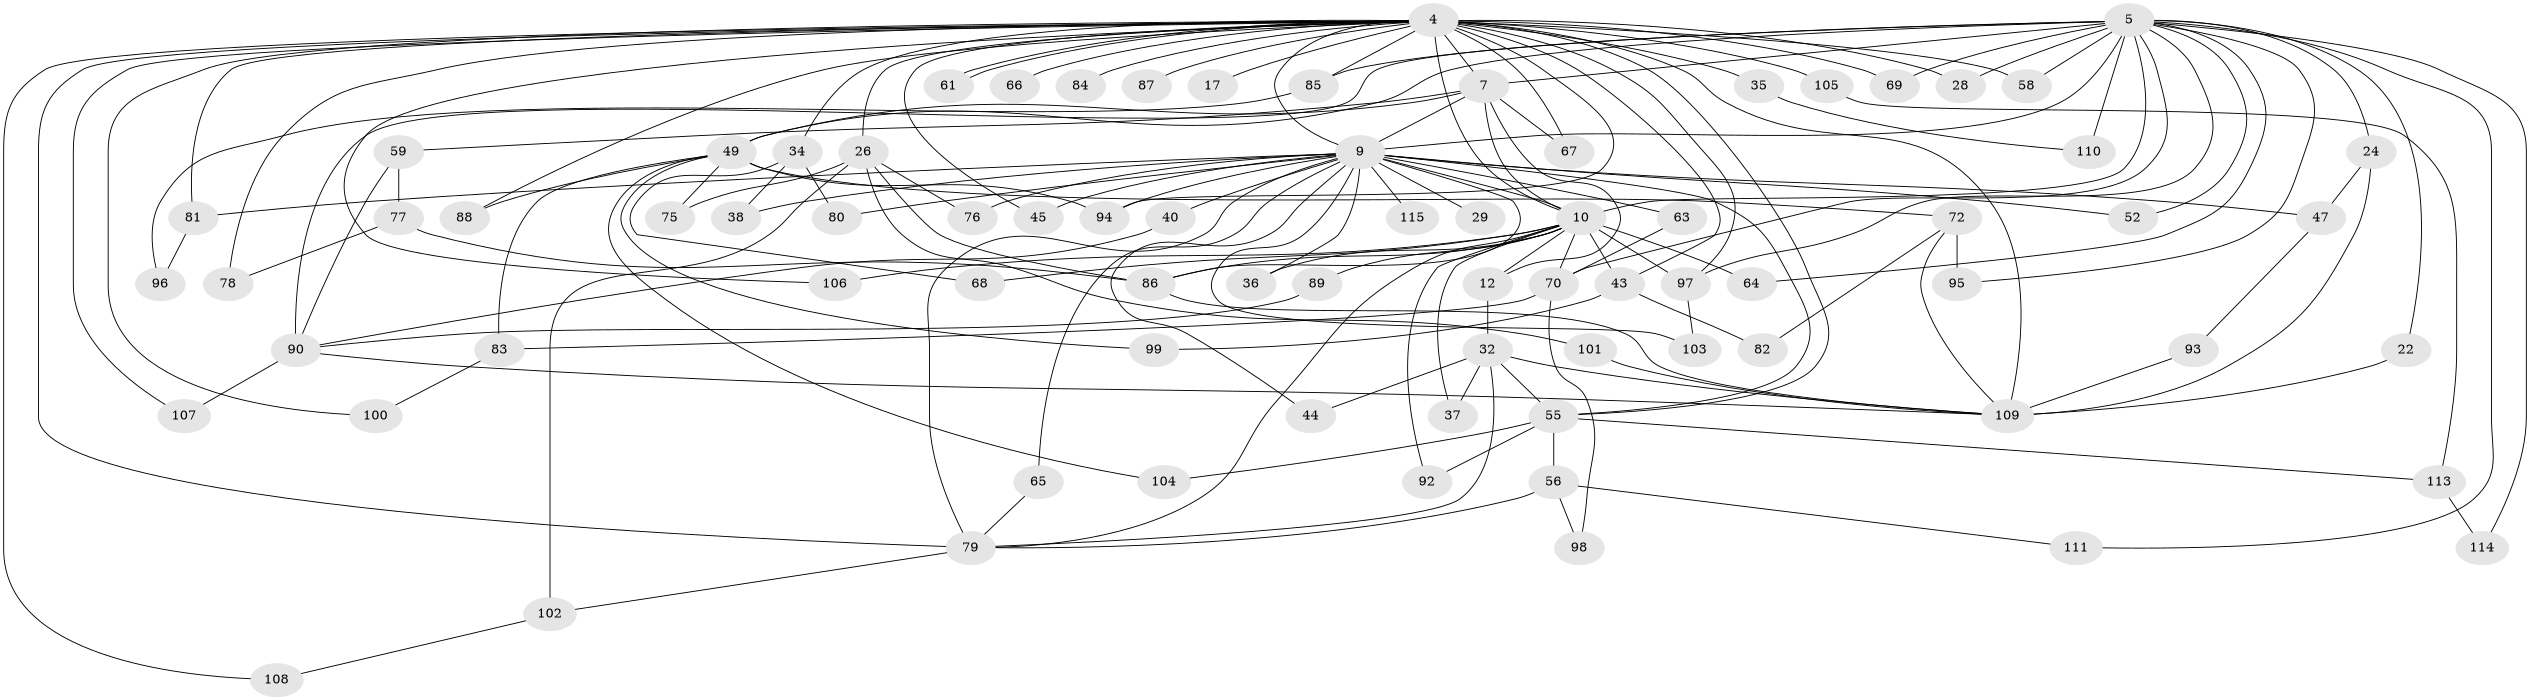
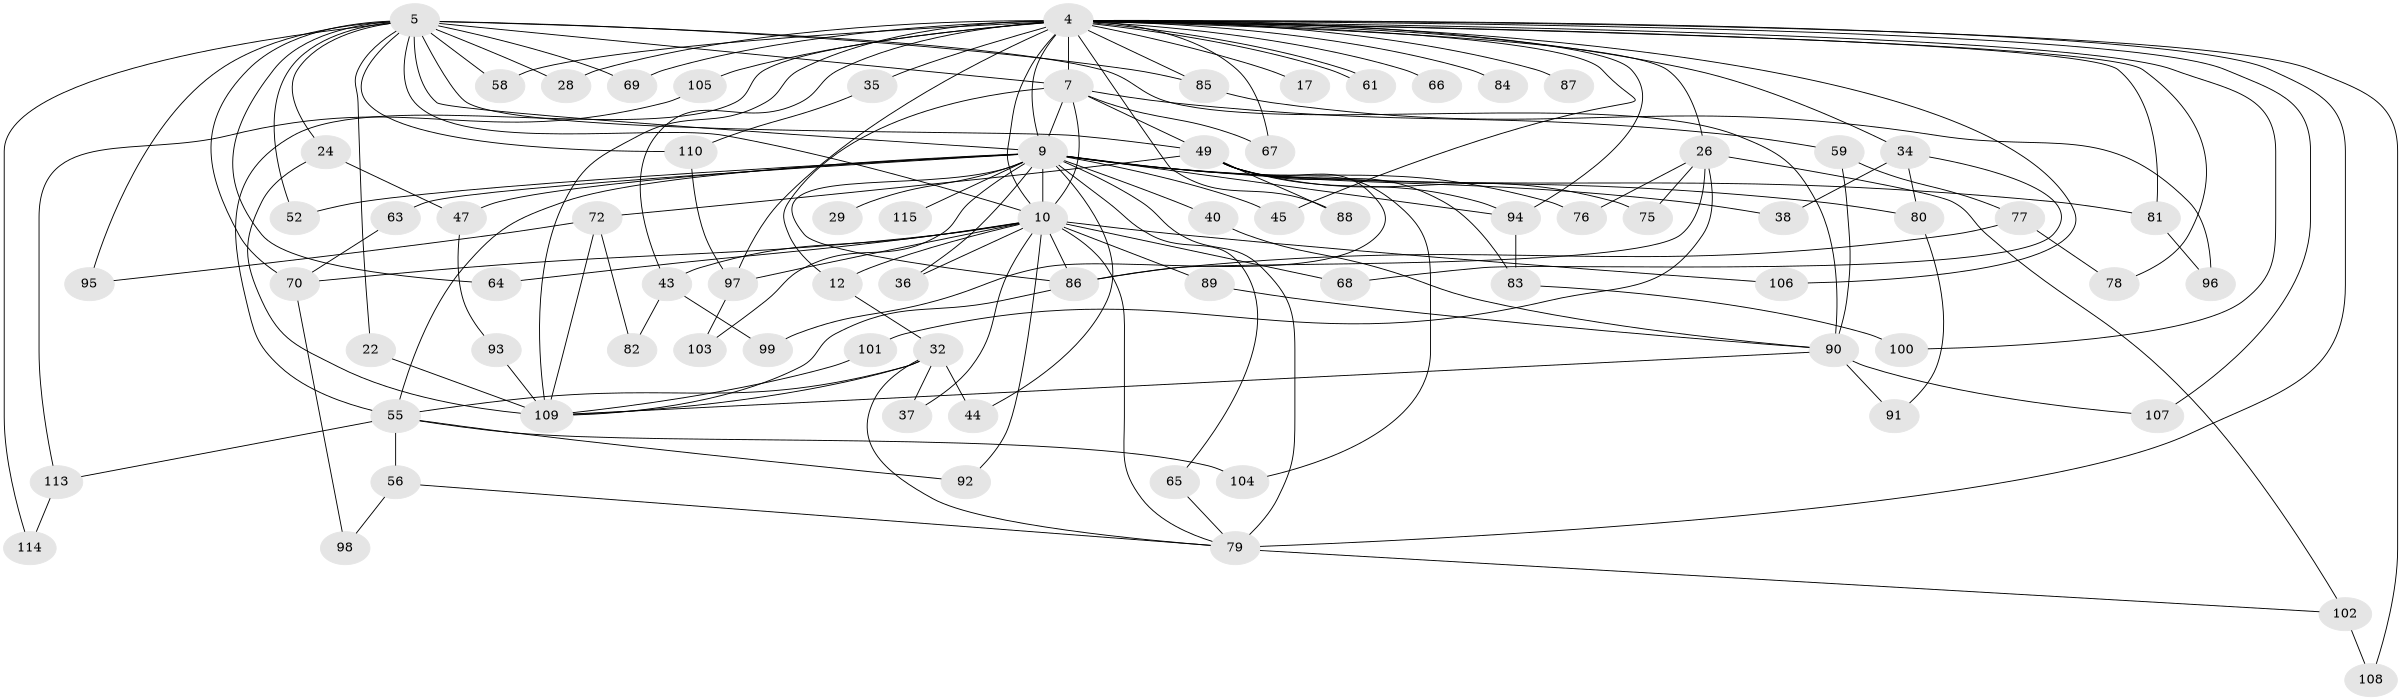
(2131, 192) -> (700, 221)
(1031, 333) -> (1516, 250)
none -> (1894, 416)
(2076, 548) -> none
